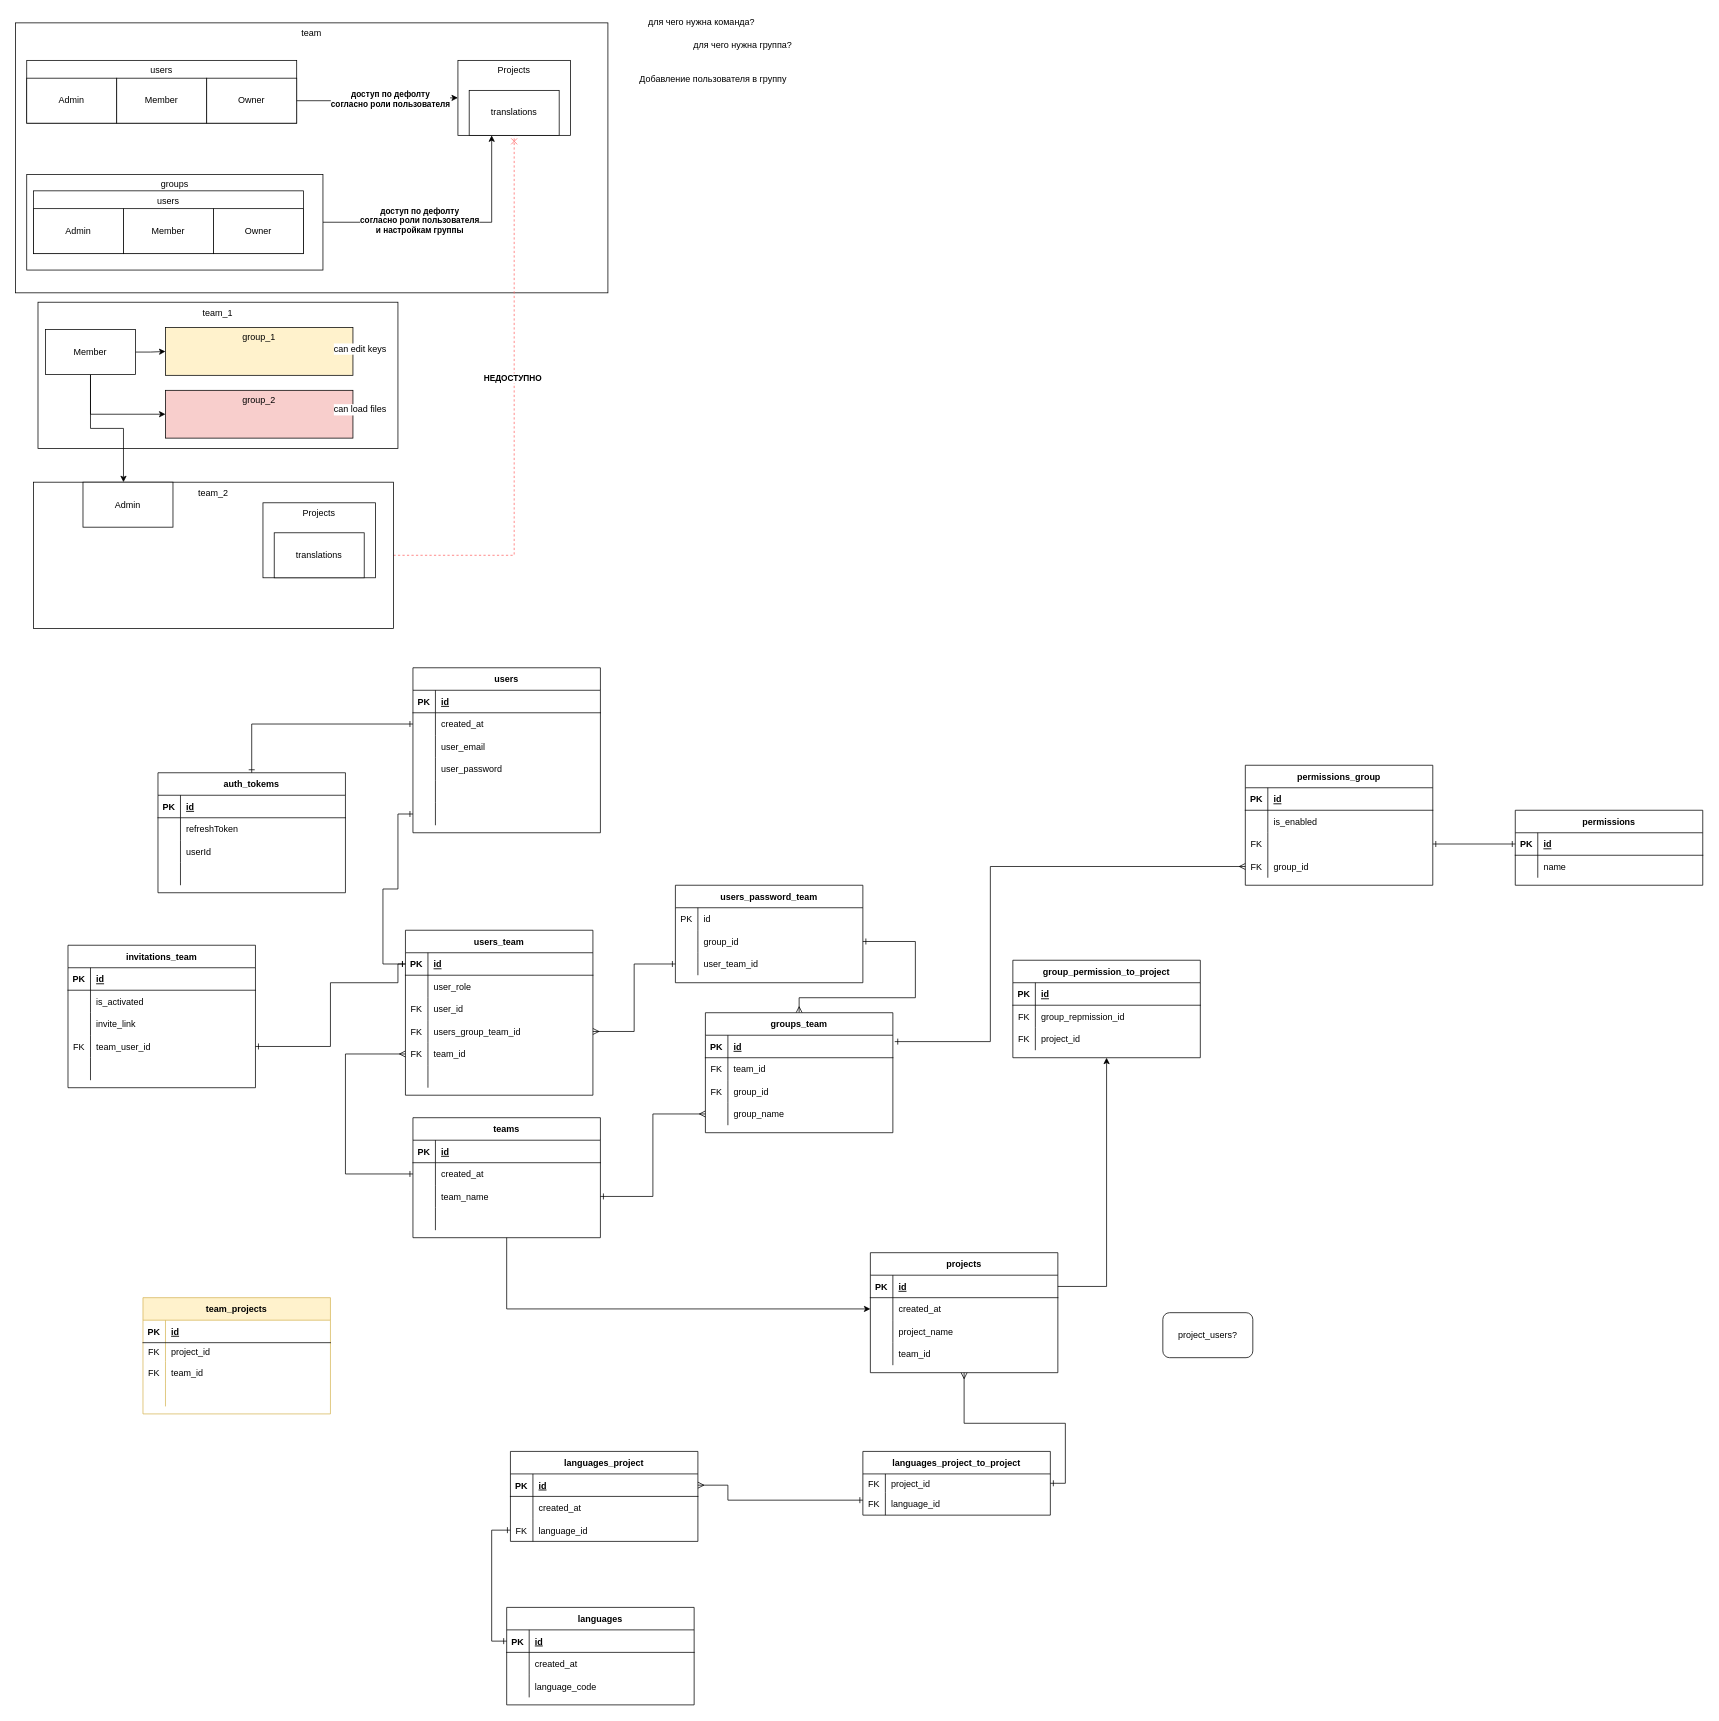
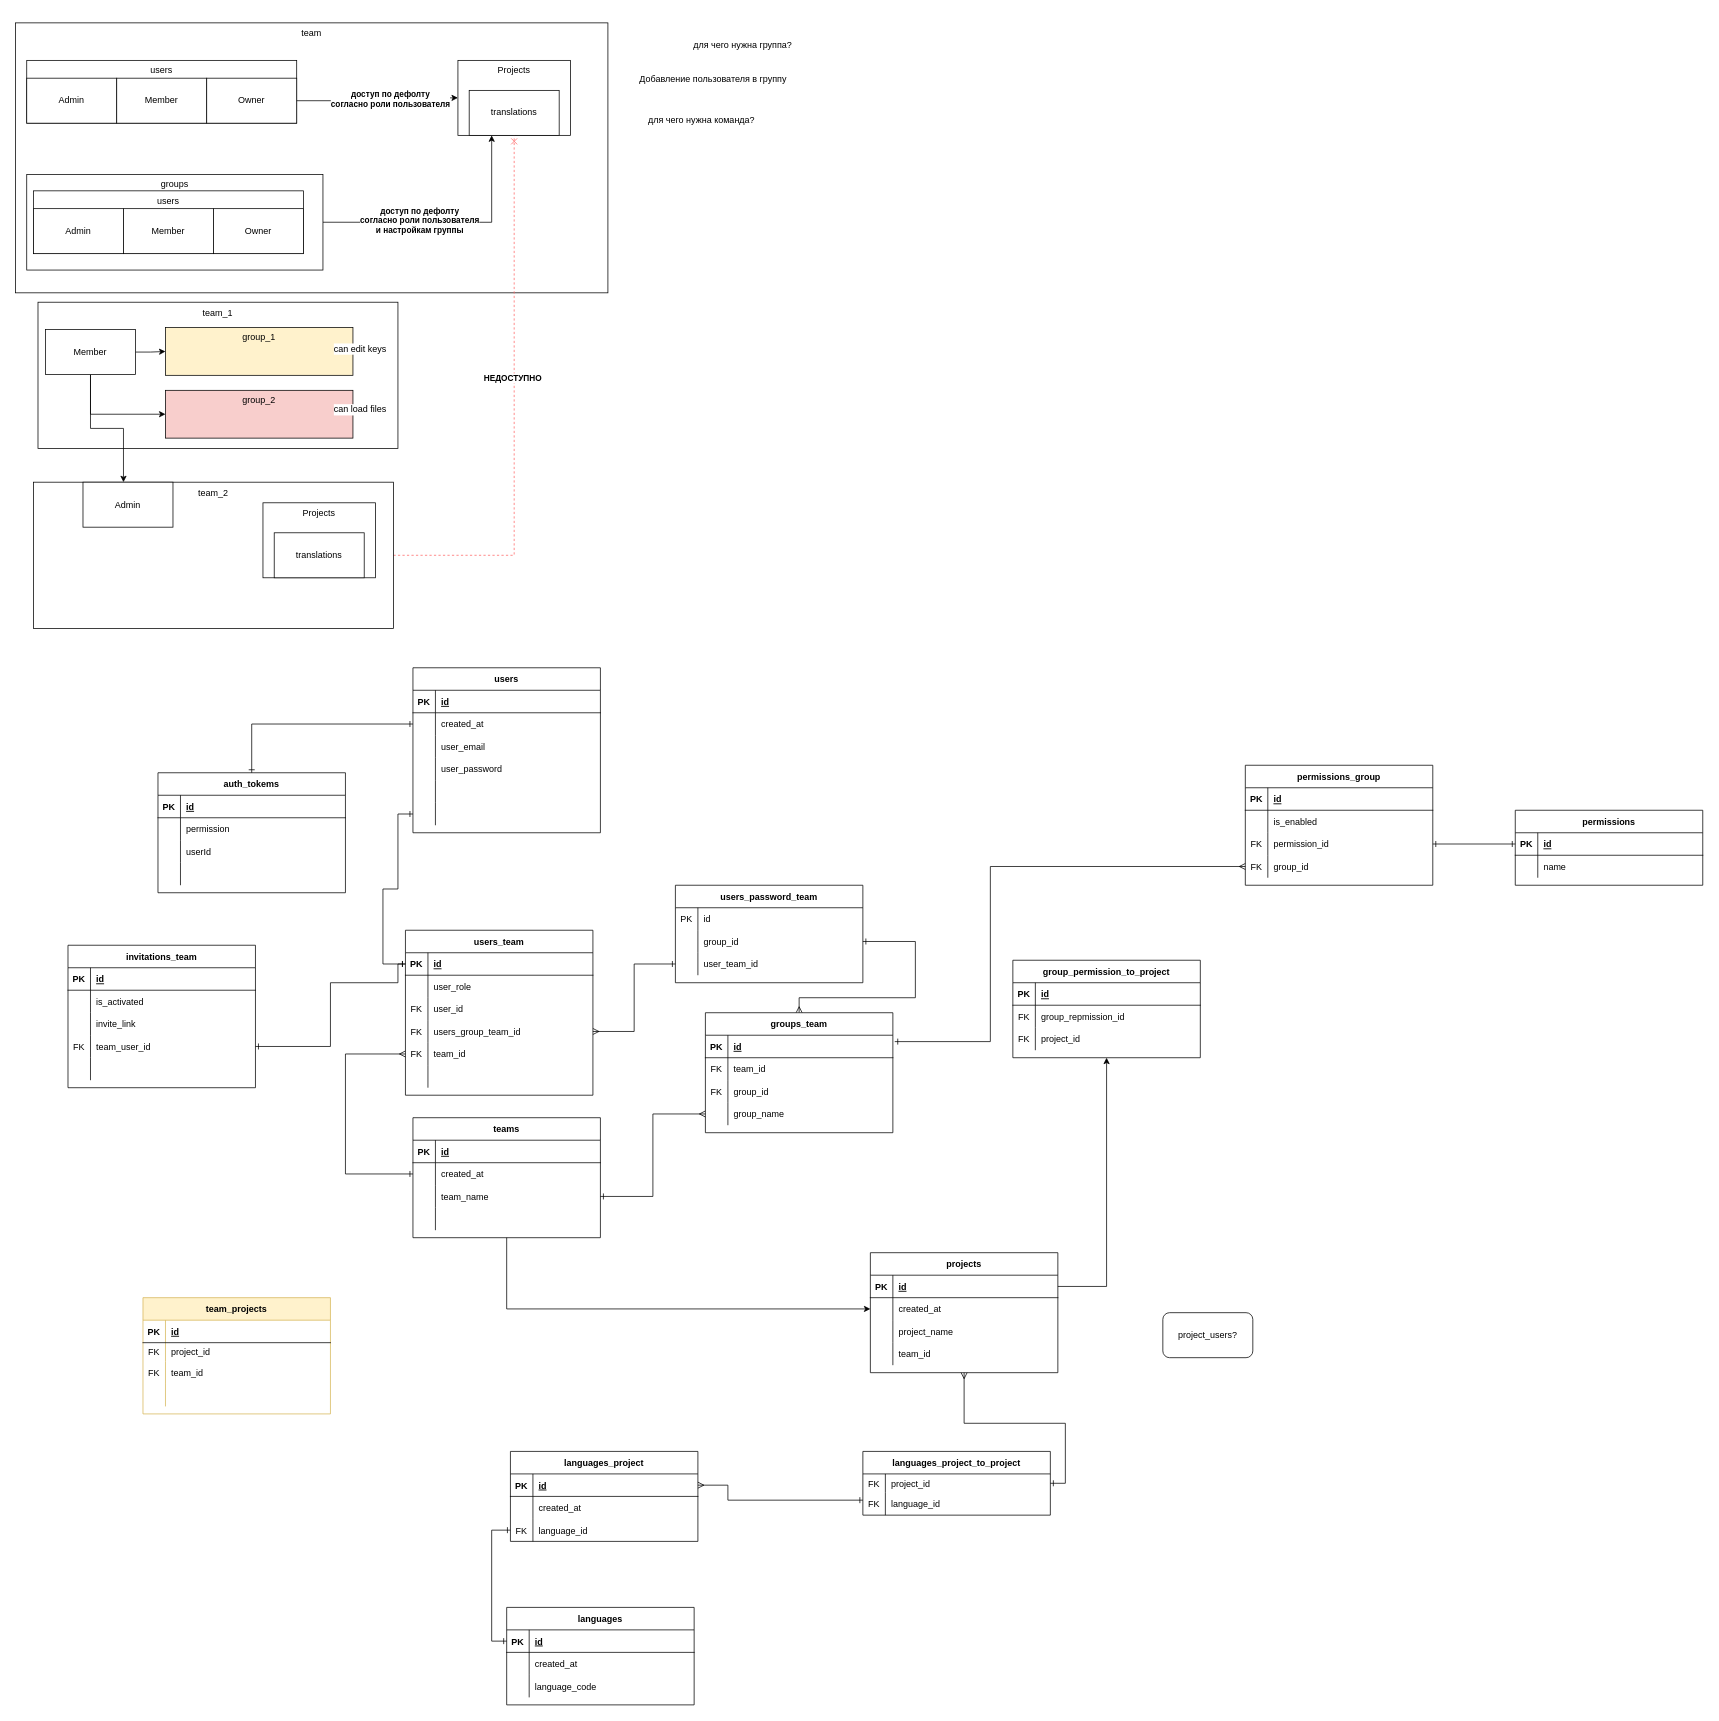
(702, 23) -> (702, 120)
(216, 830) -> (209, 830)
none -> (1350, 844)
